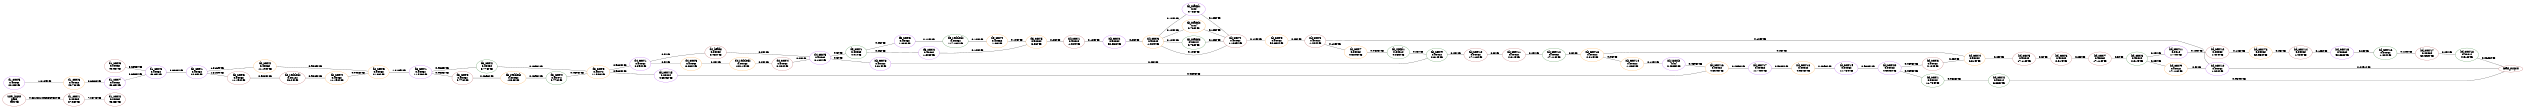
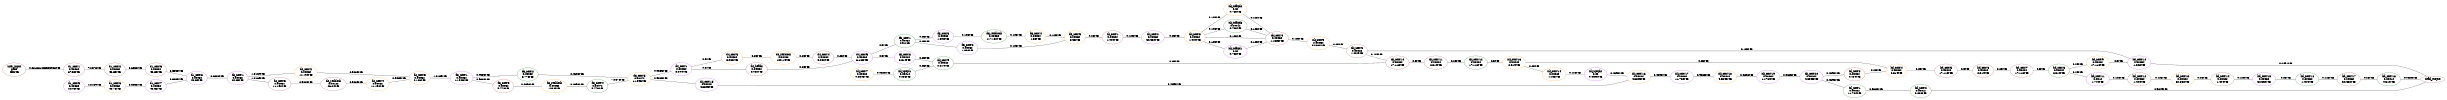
(1335, 47) -> (1376, 58)
(2261, 52) -> (2182, 79)
none -> (135, 70)
(577, 73) -> (618, 80)
